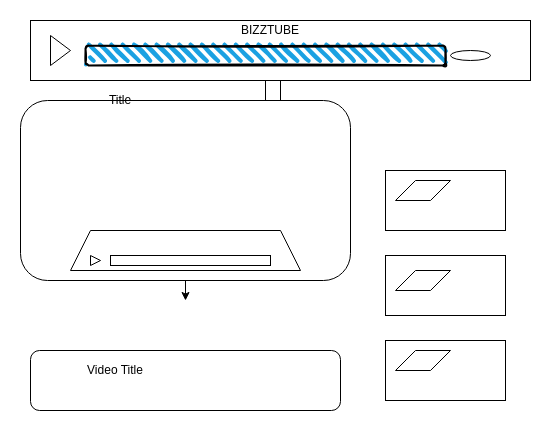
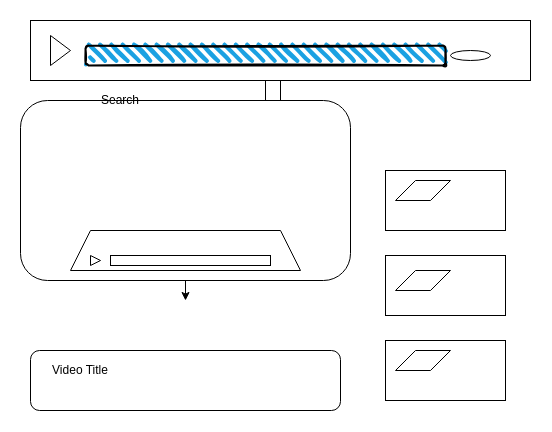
(271, 31) -> none
(121, 101) -> (121, 101)
(116, 371) -> (81, 371)
